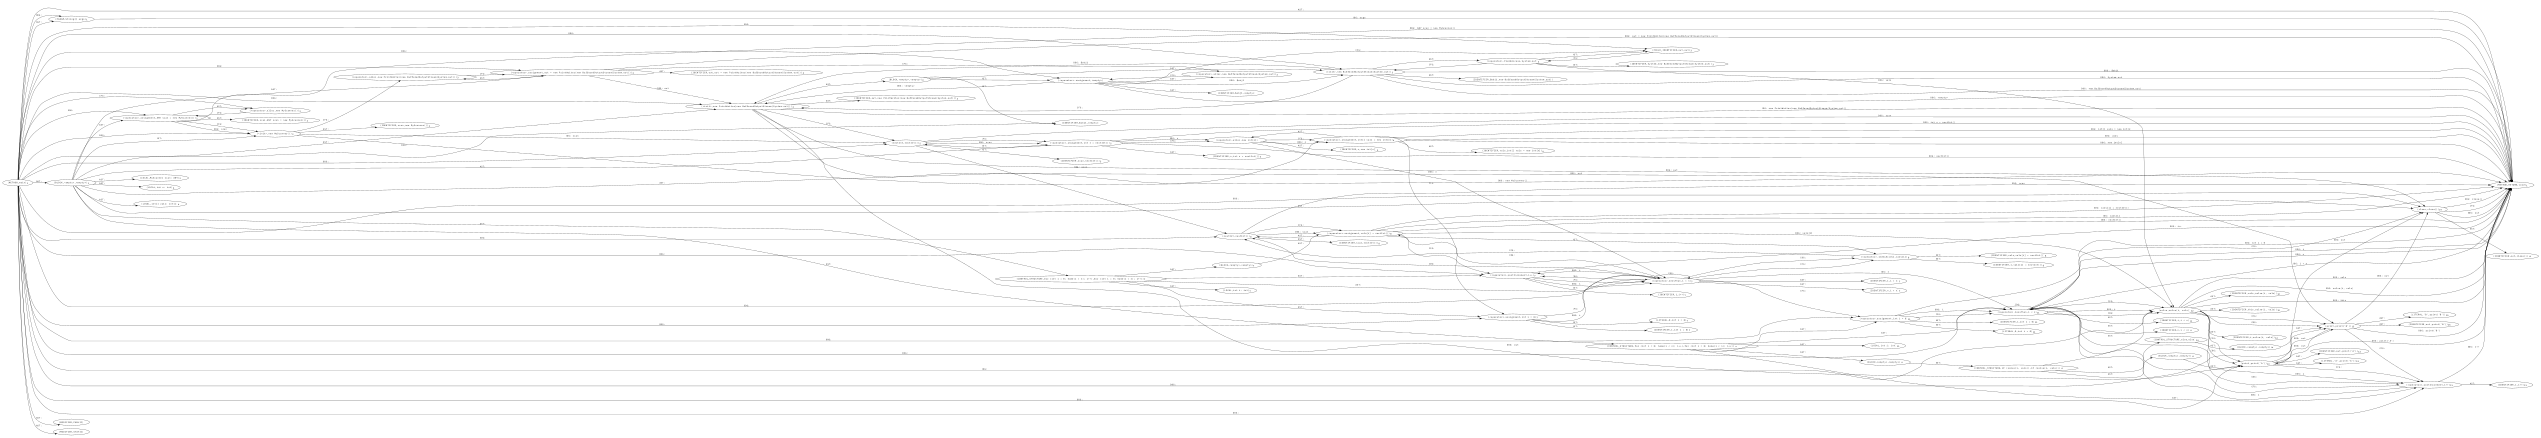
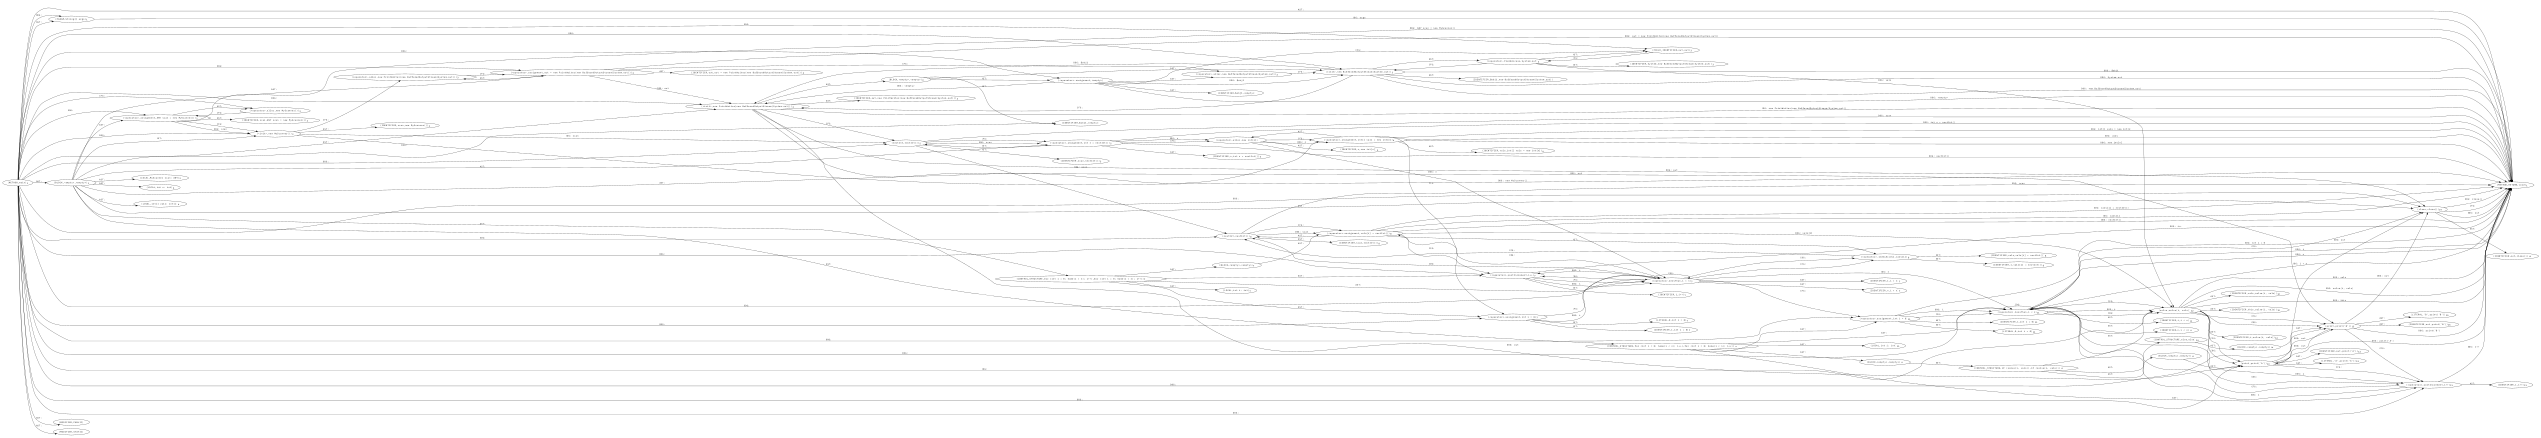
(1152, 78) -> (1301, 73)
